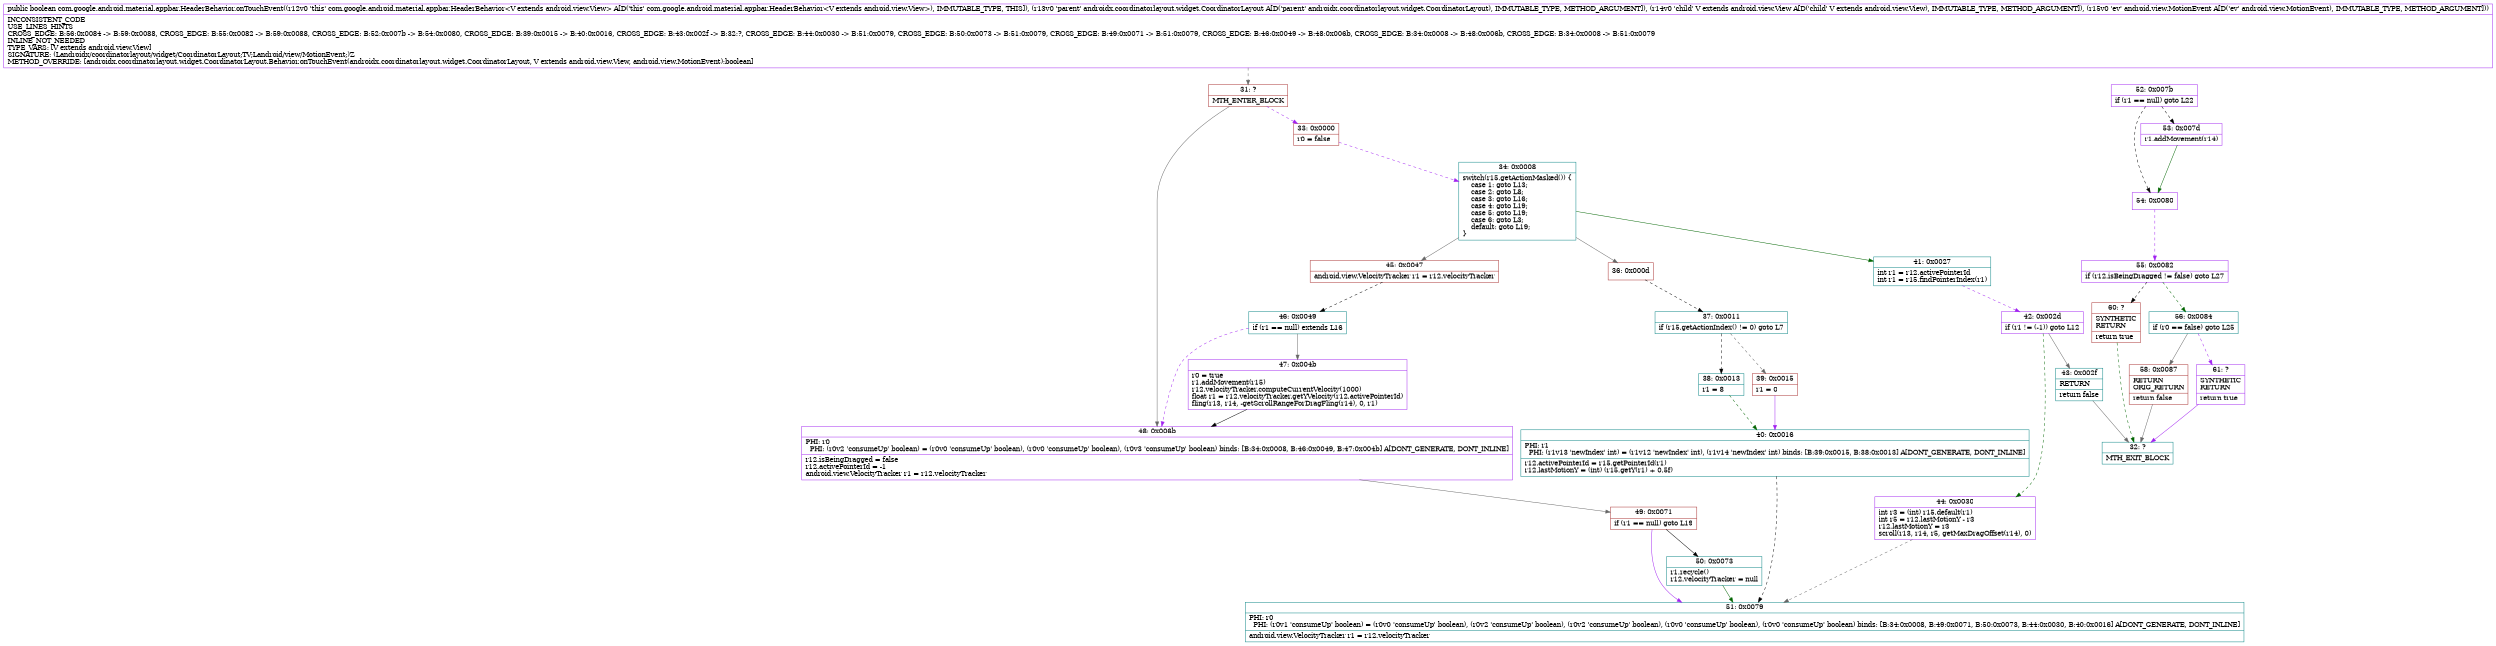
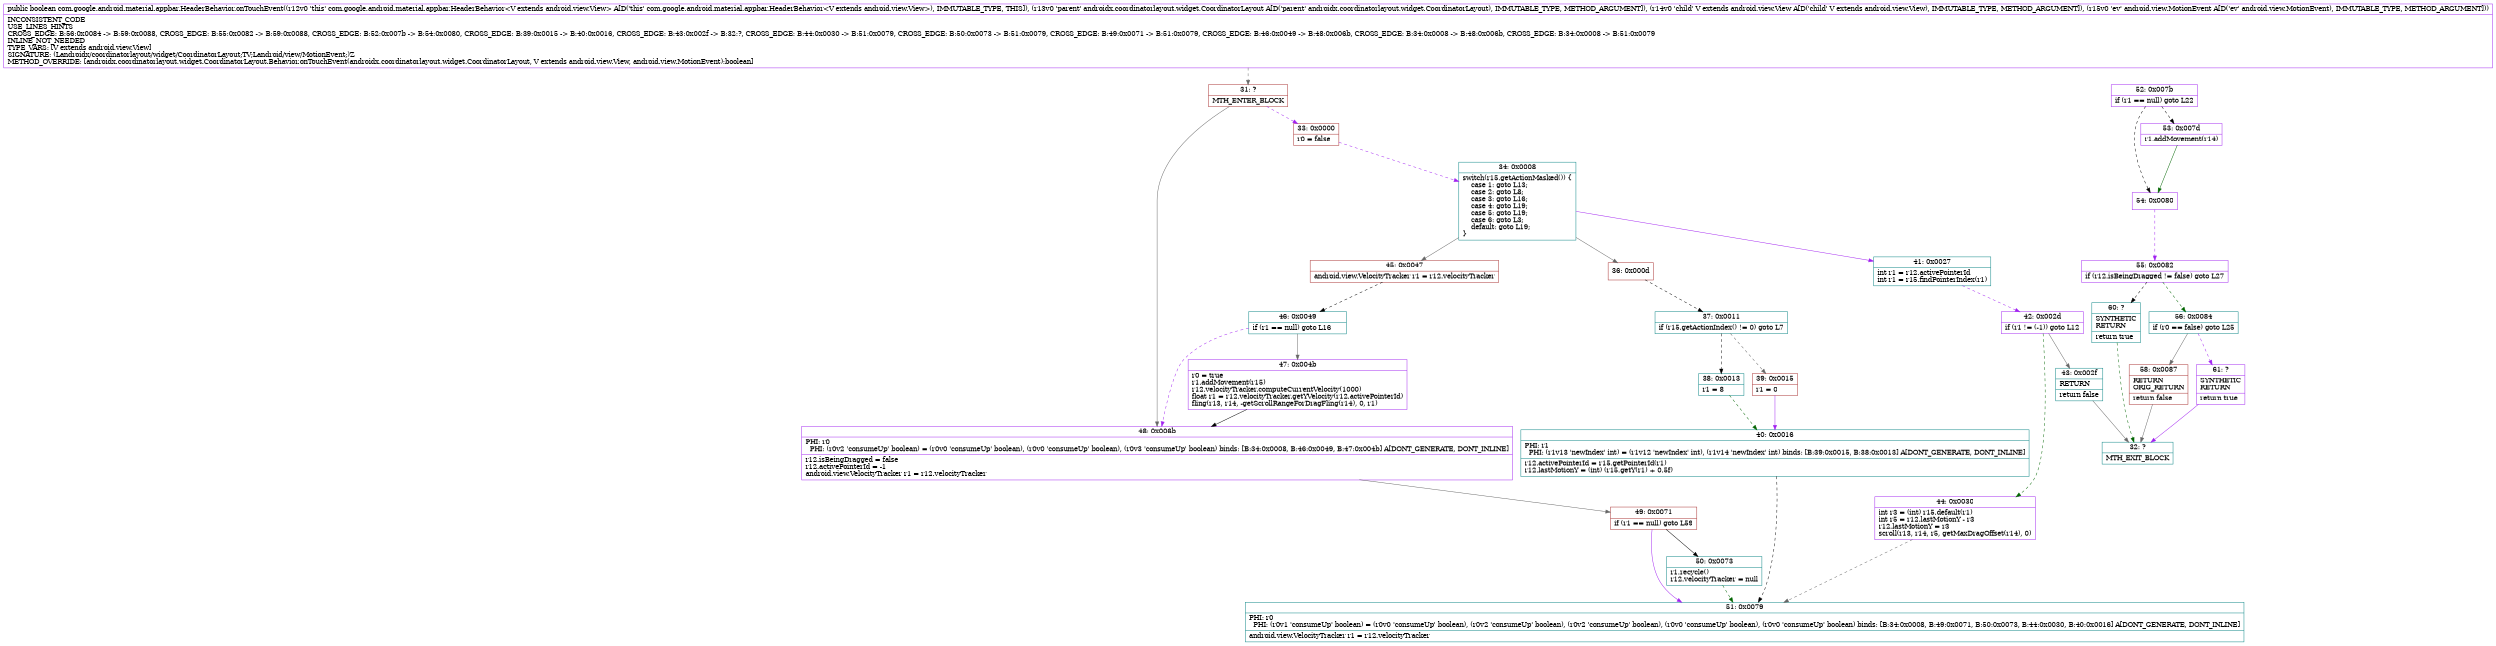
(1723, 236) -> (1723, 236)
(2116, 323) -> (2116, 323)
(1298, 328) -> (1292, 328)
(1654, 524) -> (1654, 524)
(1727, 592) -> (1727, 592)
